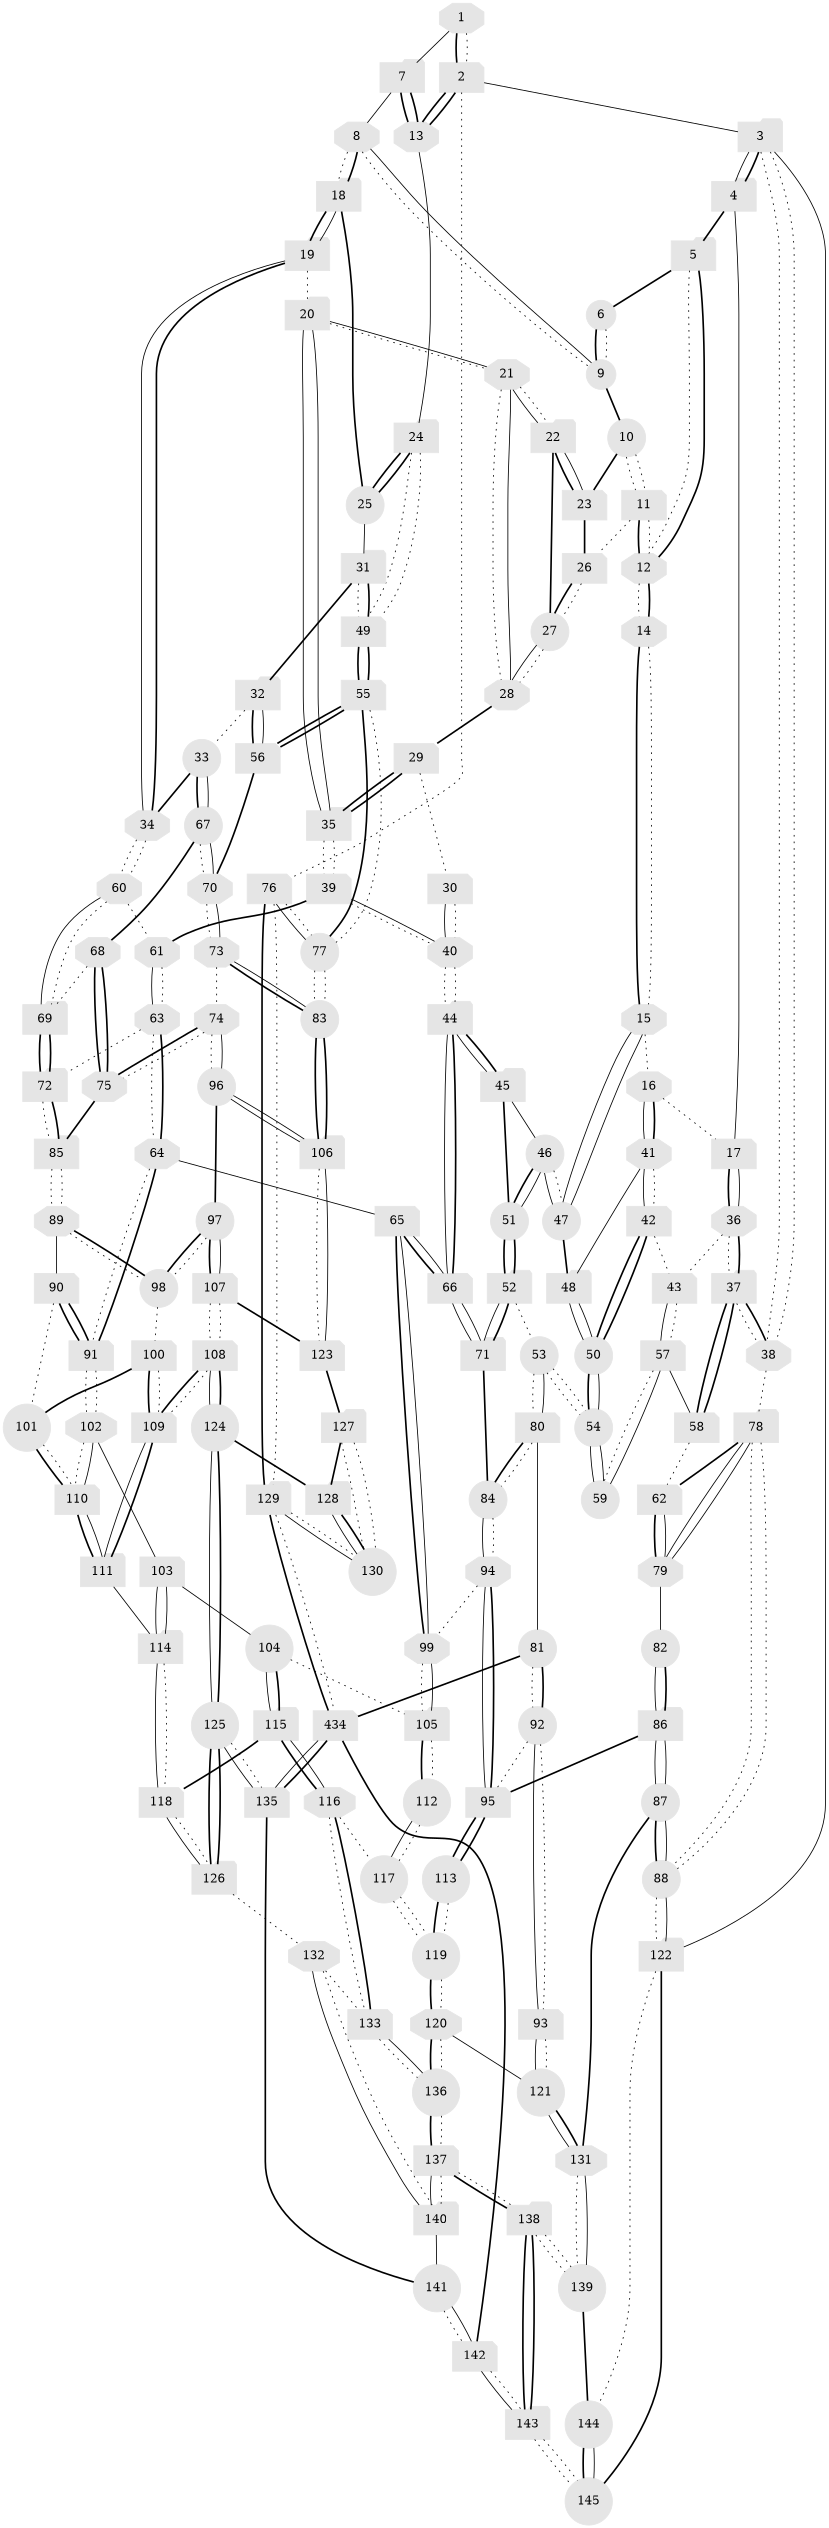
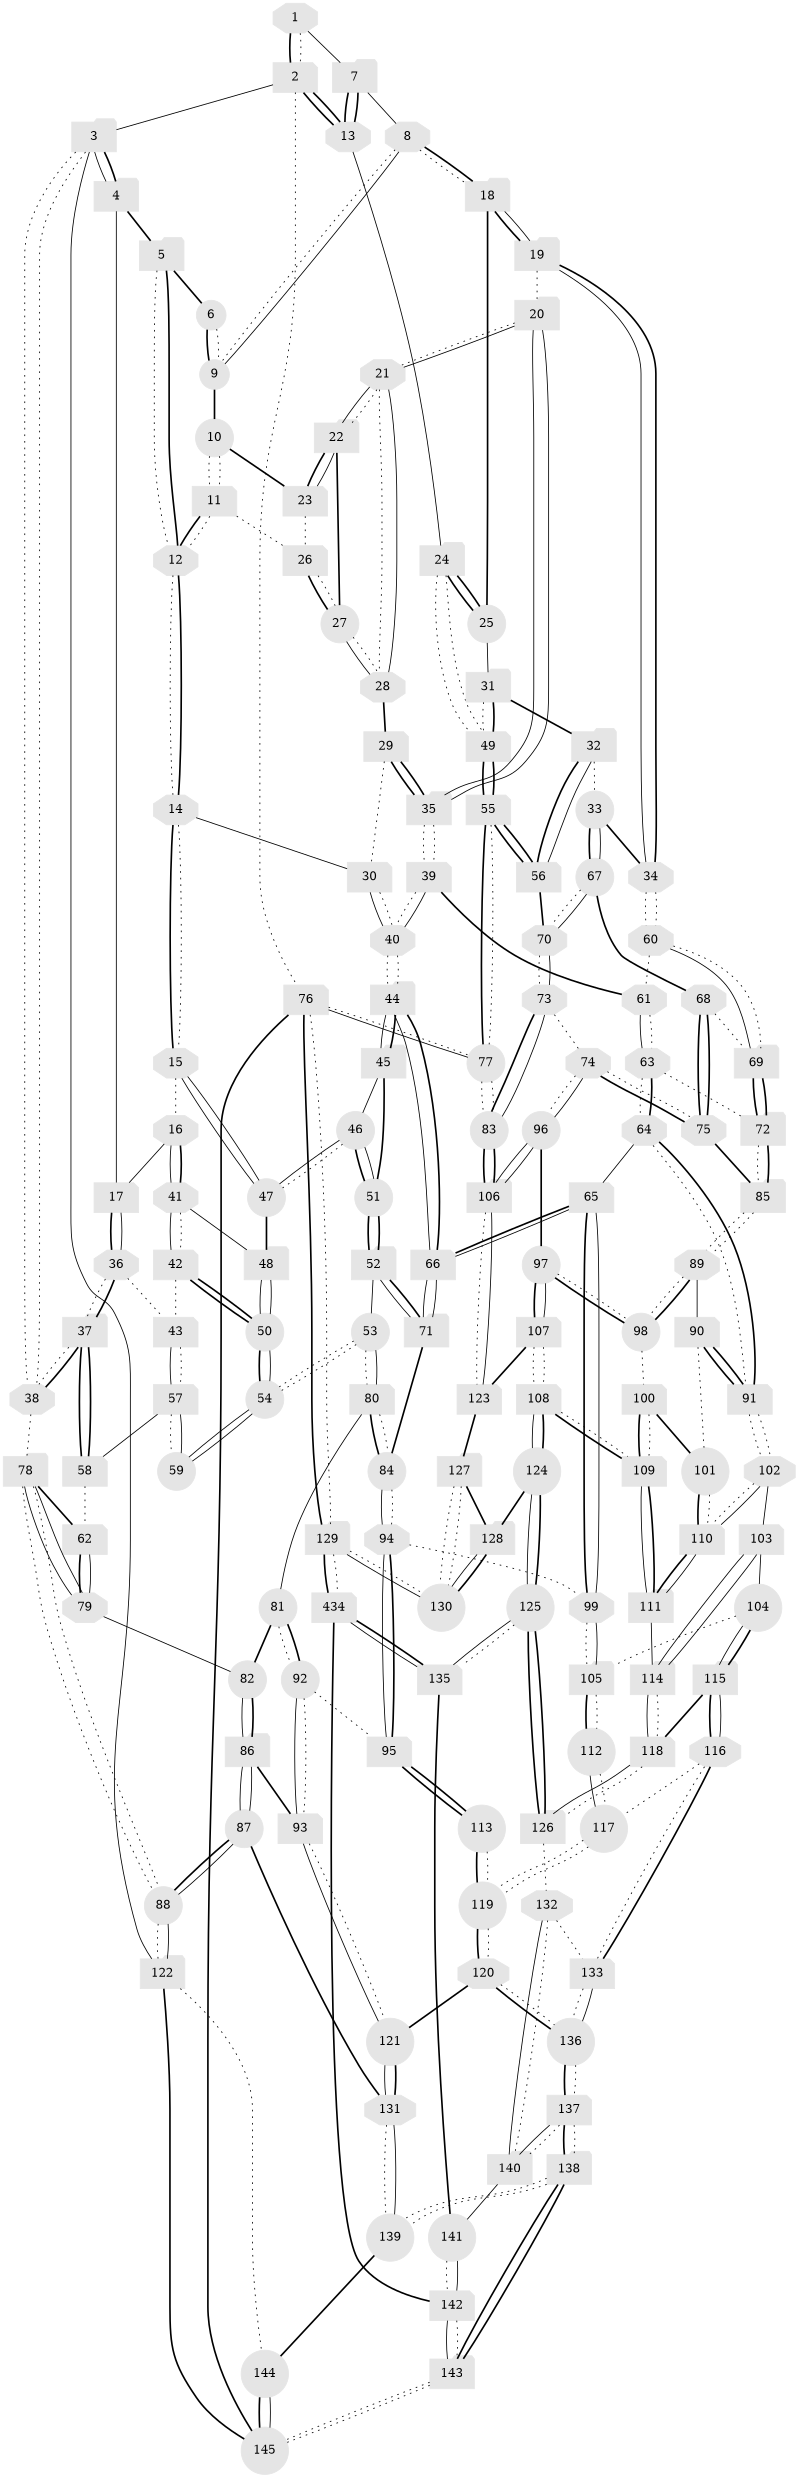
(585, 537) -> (305, 531)
none -> (272, 843)
(689, 1119) -> (147, 1163)
(524, 1321) -> (372, 1297)
(439, 1686) -> (263, 1644)
none -> (214, 1716)
(574, 1764) -> (274, 1790)
(487, 2057) -> (443, 2004)
